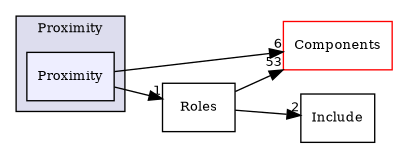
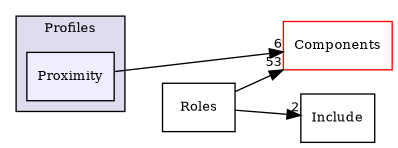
(71, 29) -> (71, 29)
(134, 92) -> none
